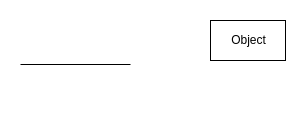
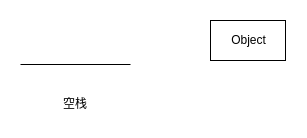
none -> (76, 104)
